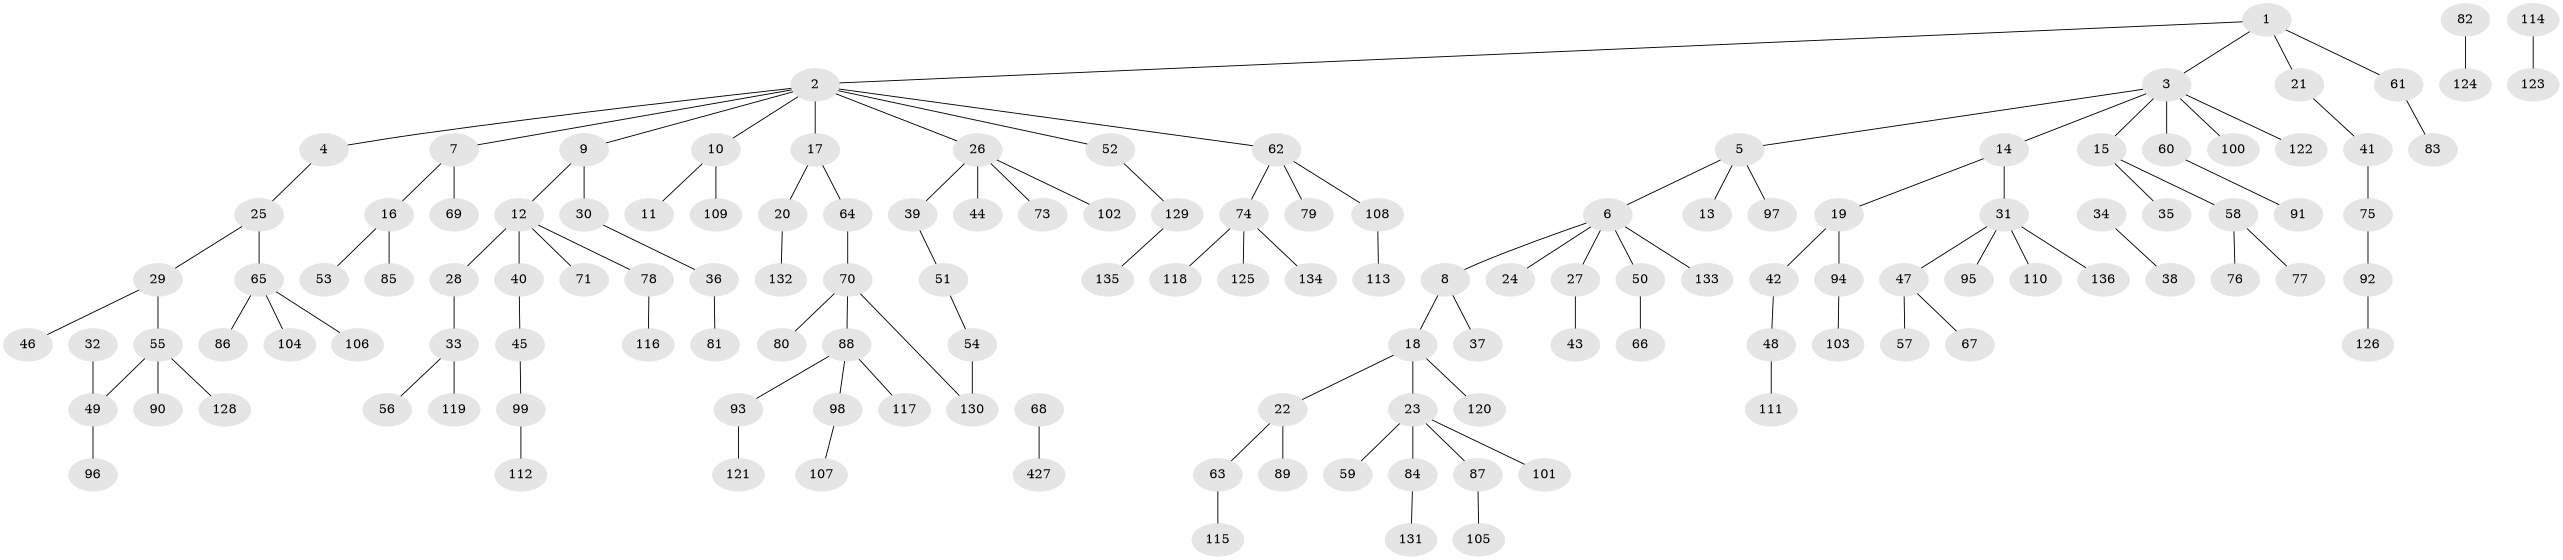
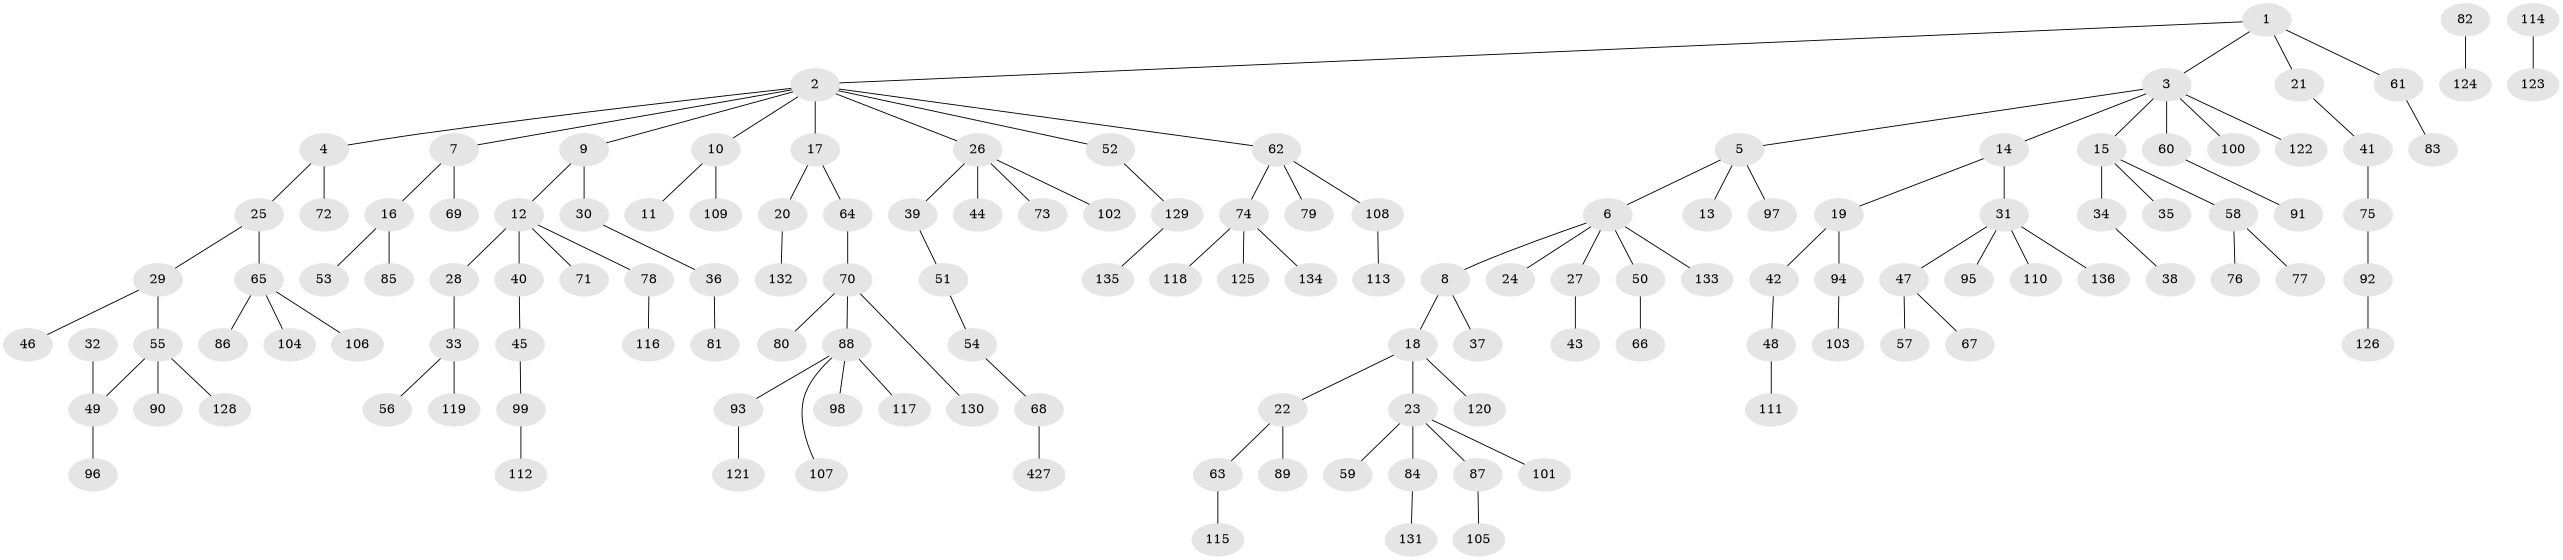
none -> (2102, 182)
none -> (324, 215)
(972, 377) -> (1006, 377)
(830, 442) -> (803, 405)
